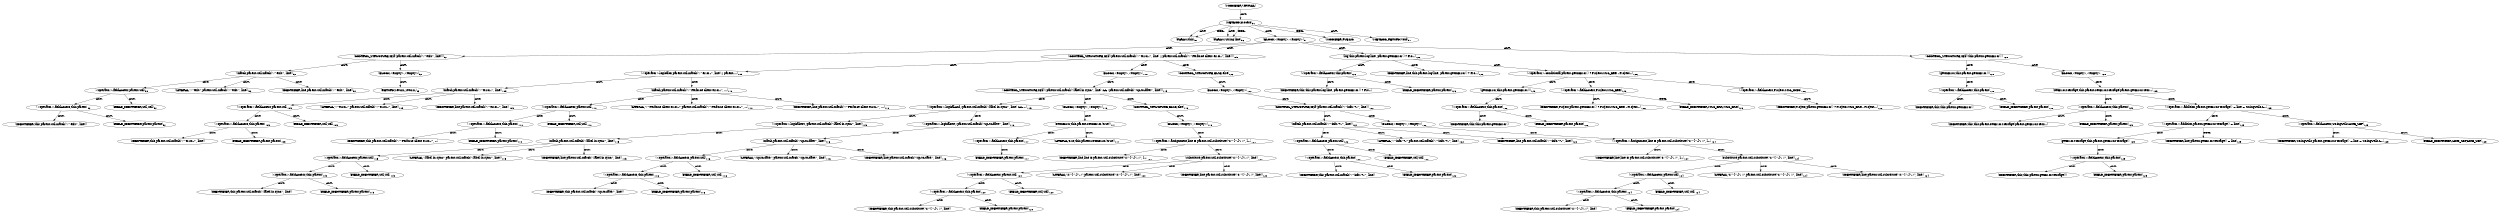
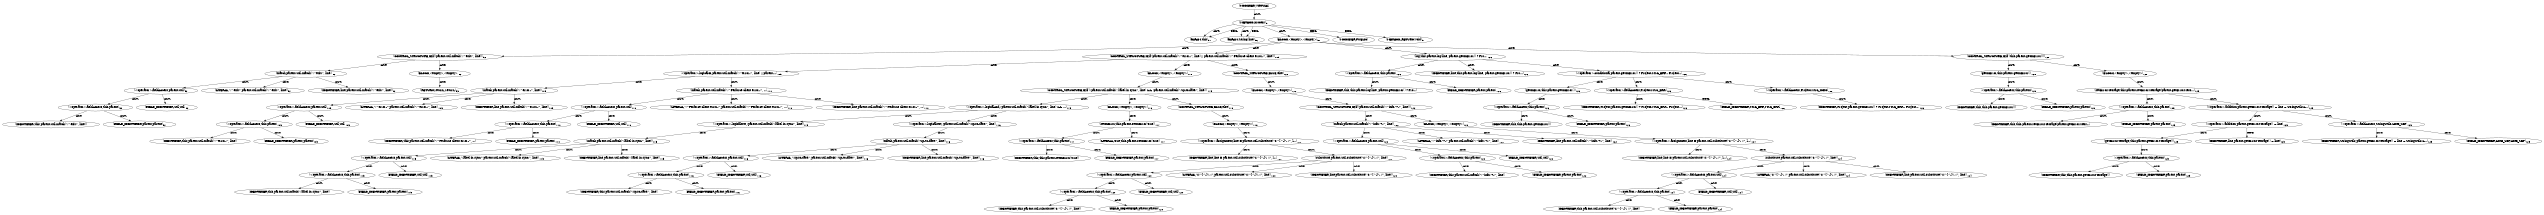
(1335, 31) -> (1349, 31)
none -> (1047, 158)
